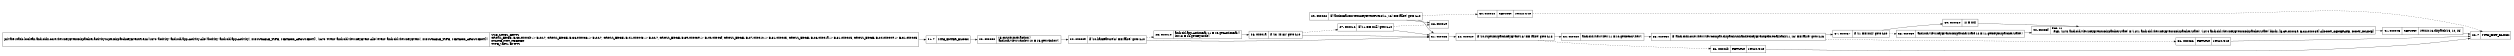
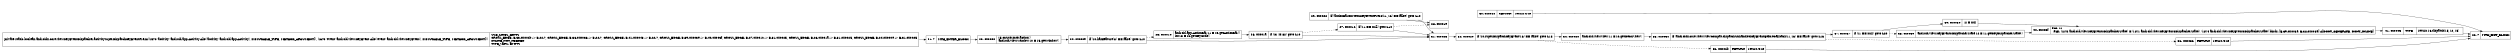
(2008, 13) -> (2008, 13)
(1449, 15) -> none
(2410, 31) -> (2409, 31)
